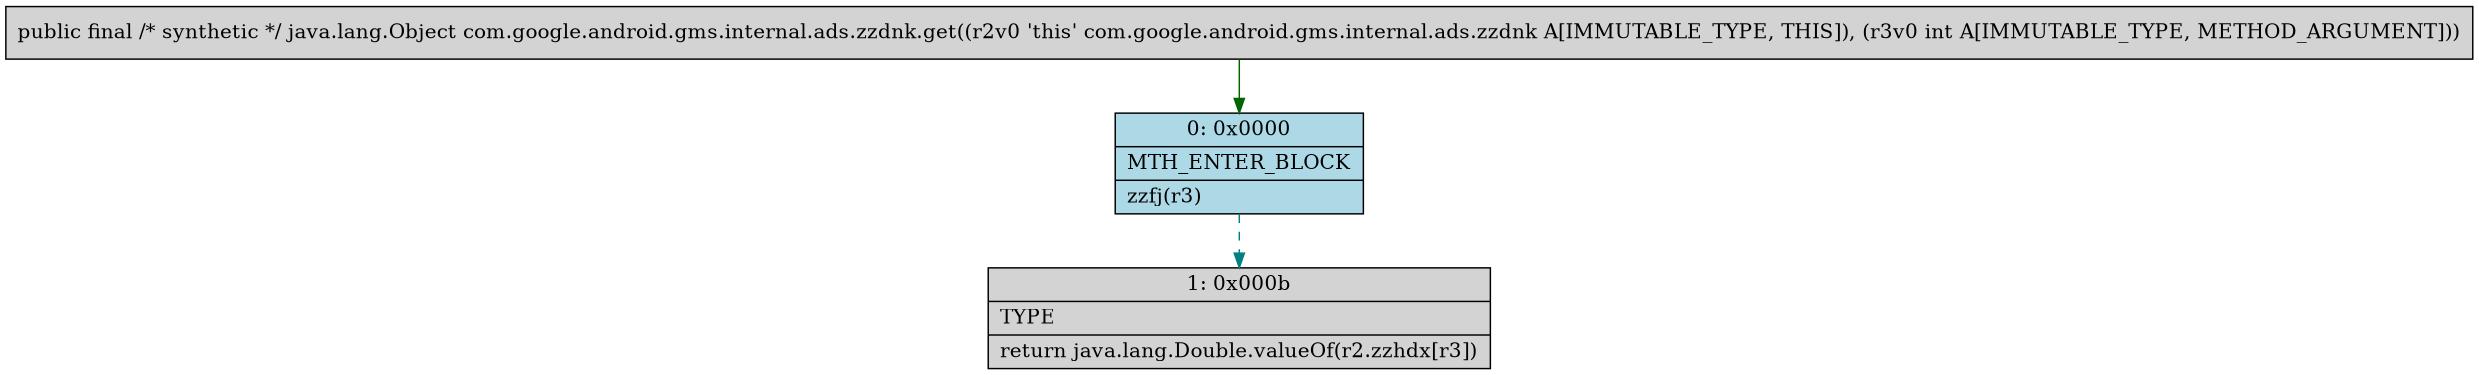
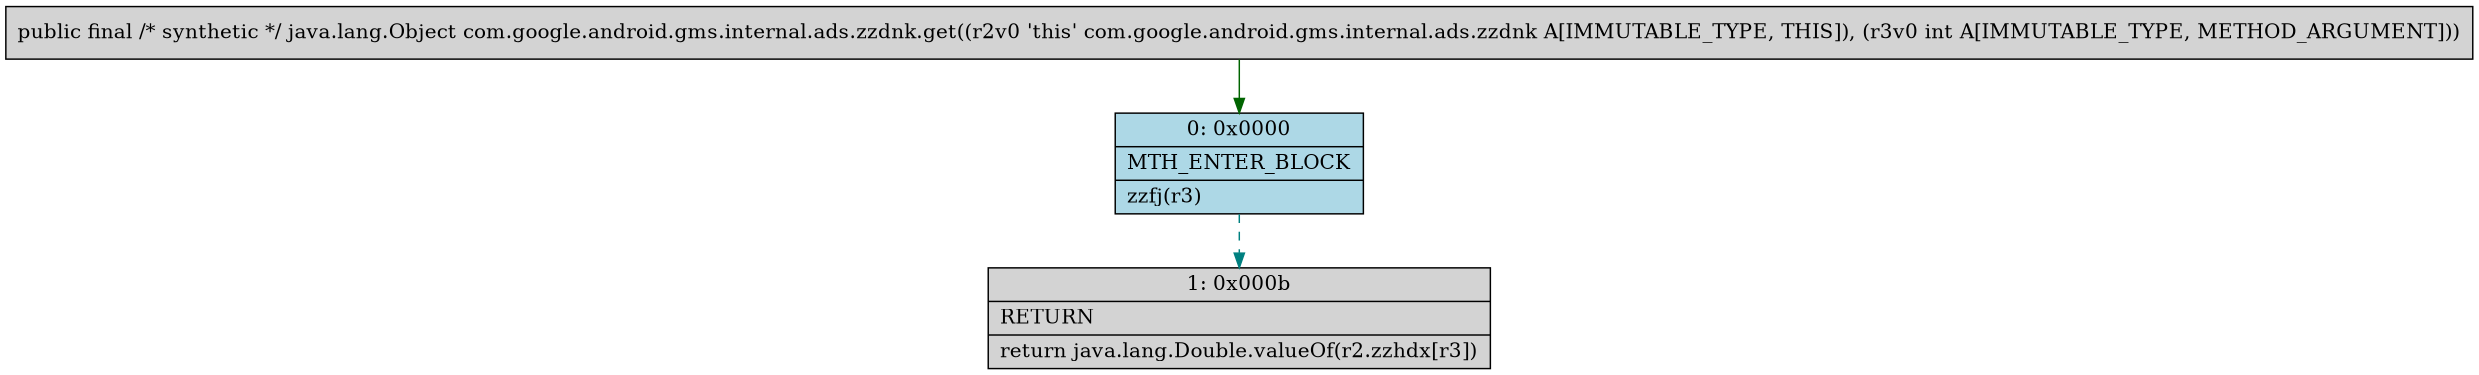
(1028, 317) -> (1047, 317)
